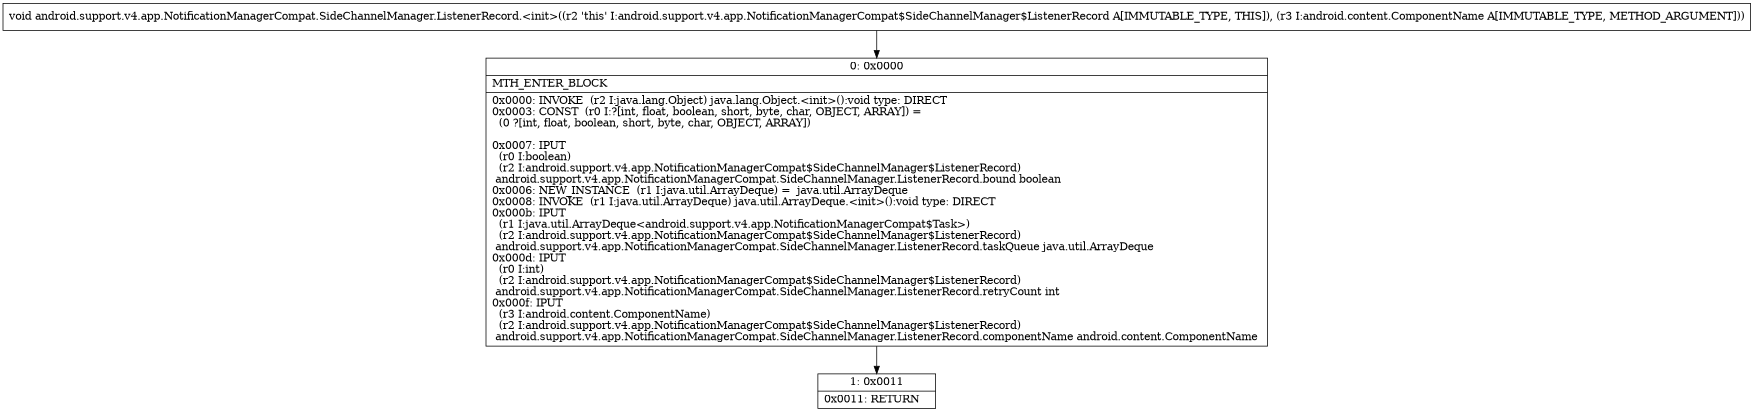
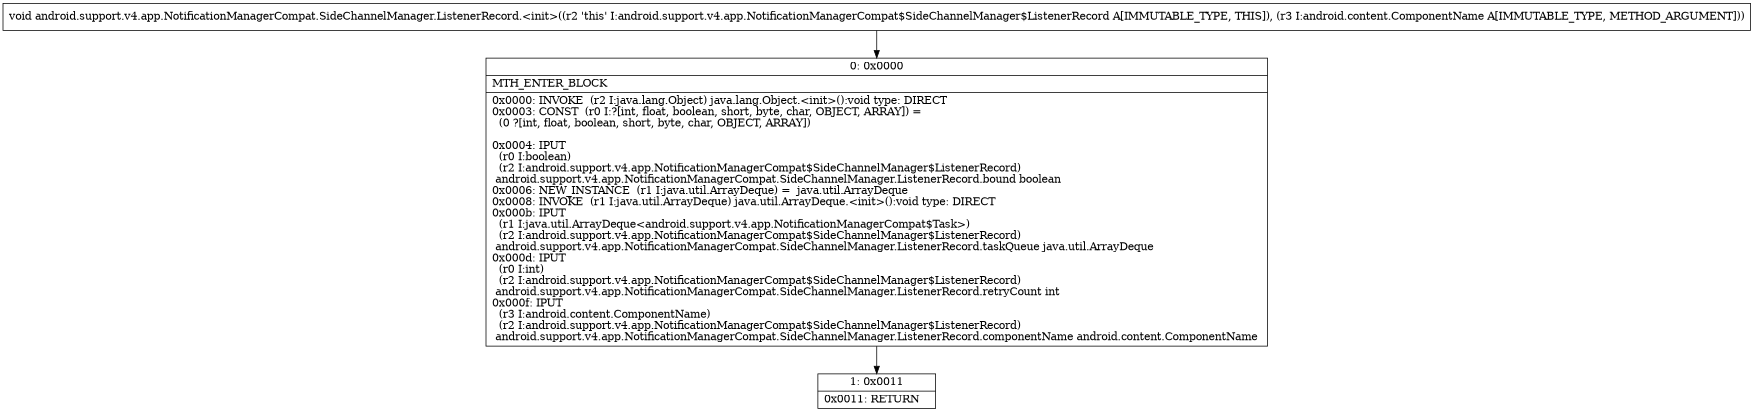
(532, 146) -> (532, 146)
